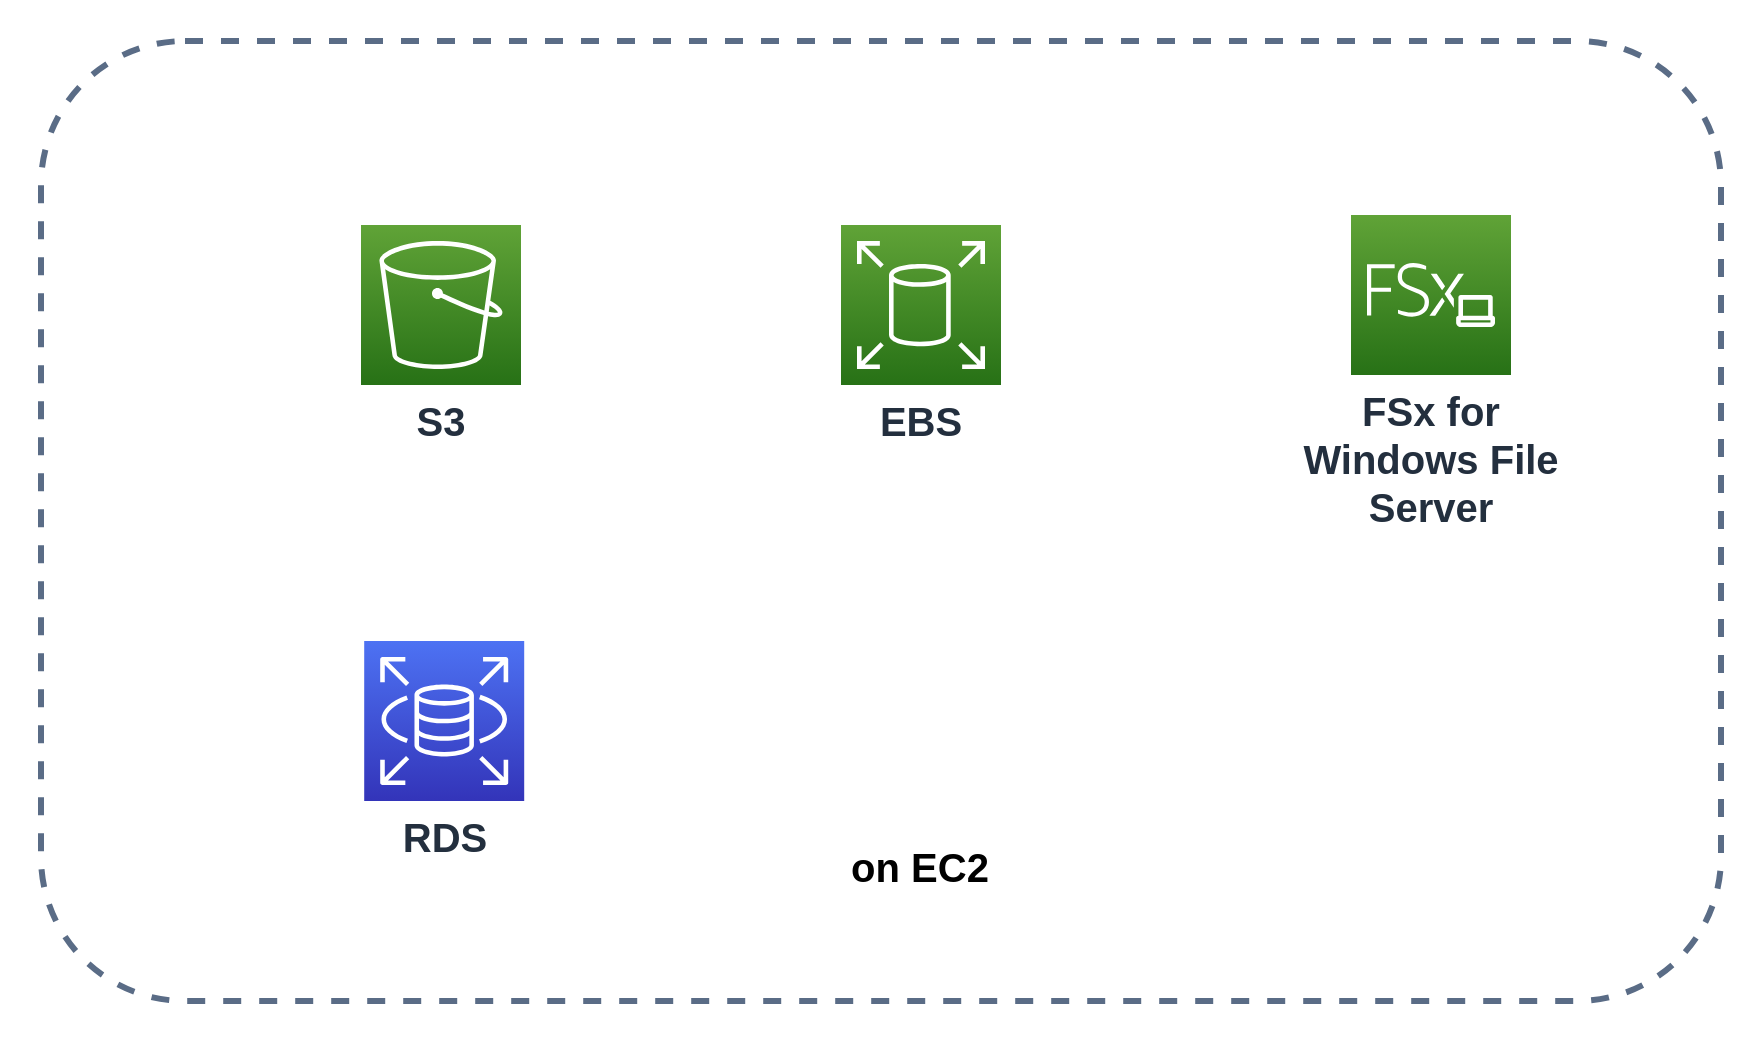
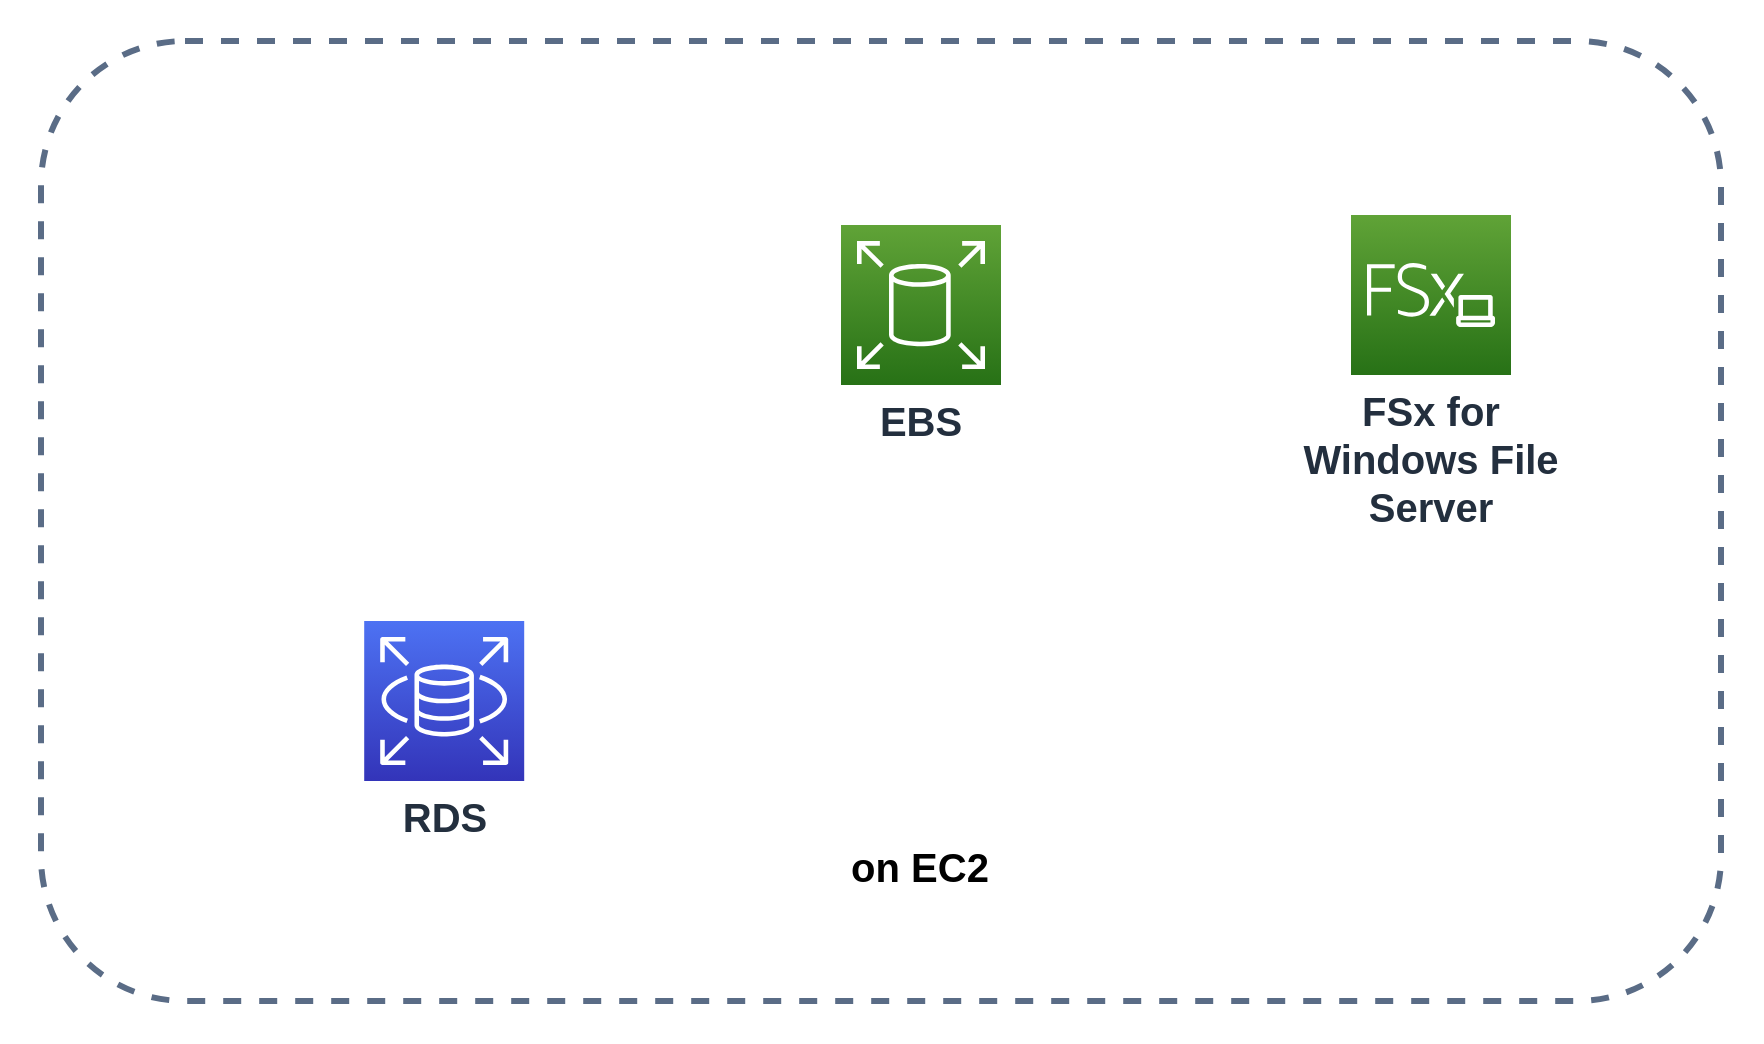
(441, 305) -> none
(444, 721) -> (444, 701)
